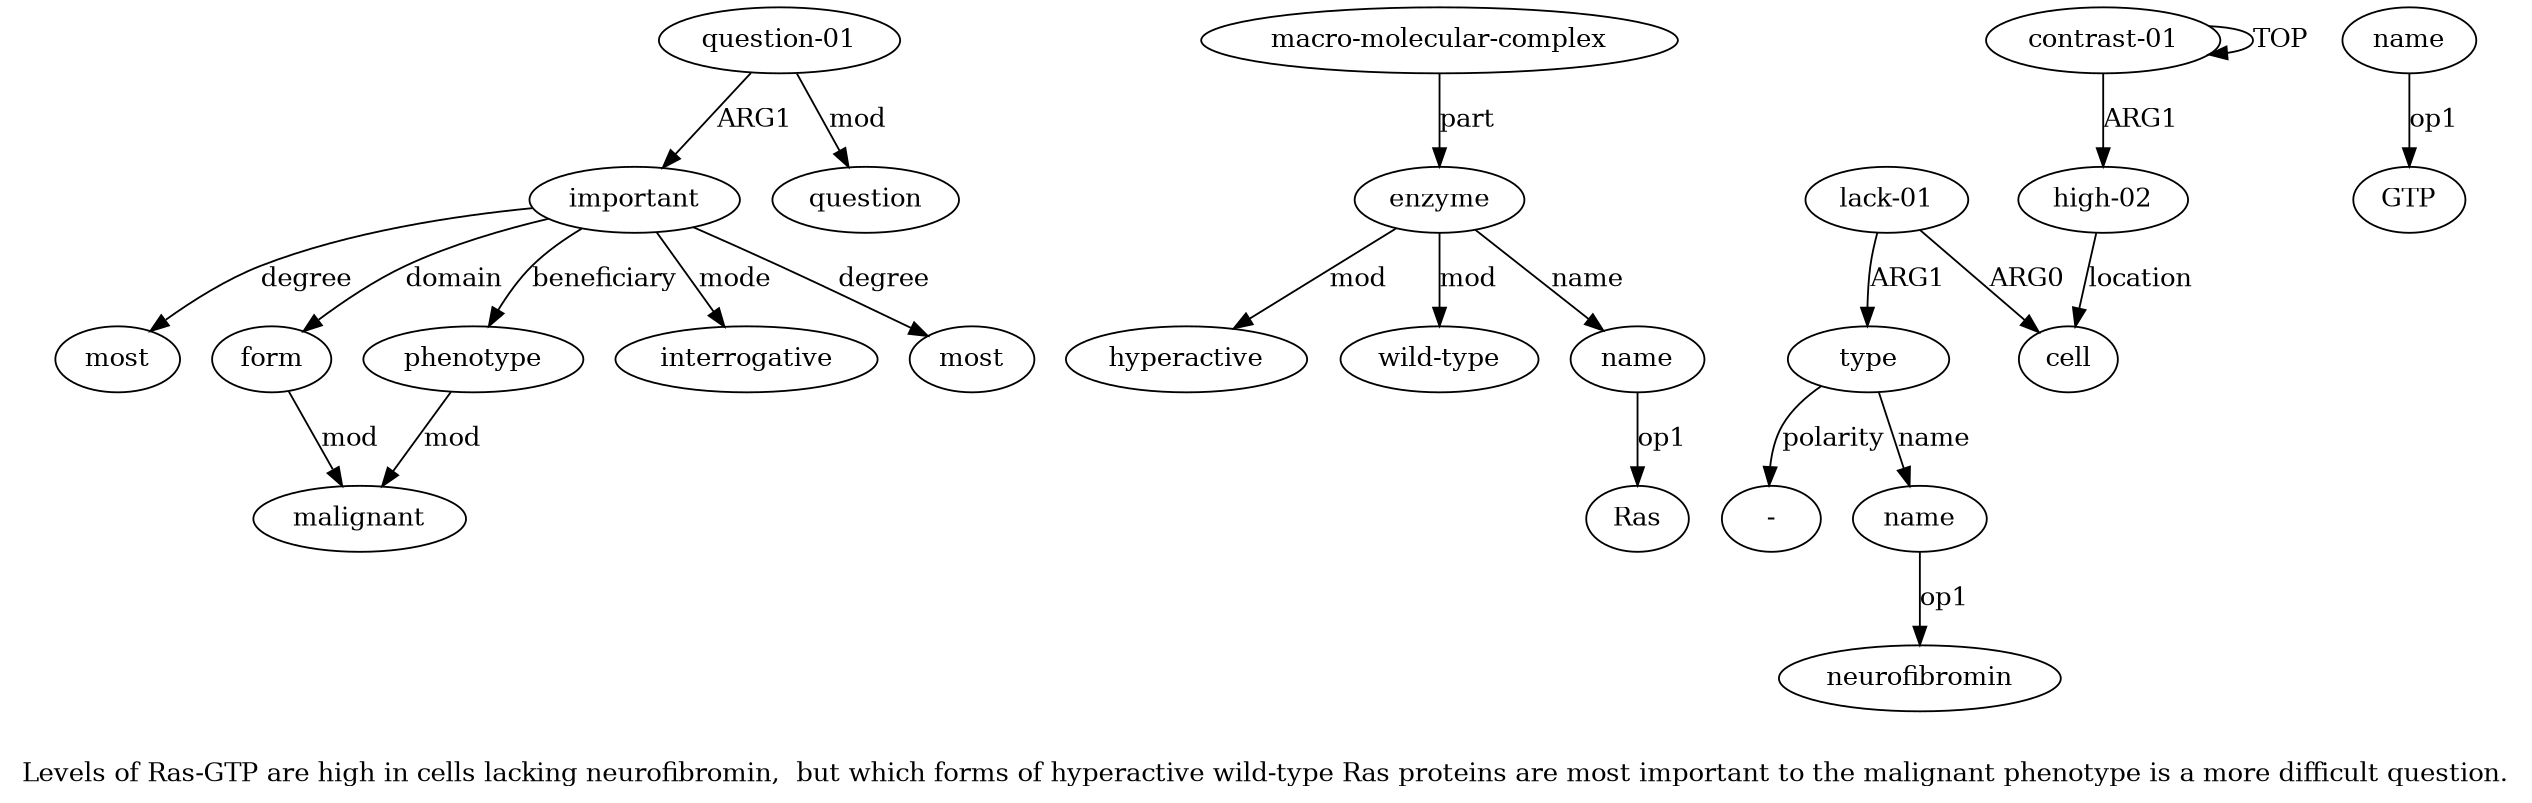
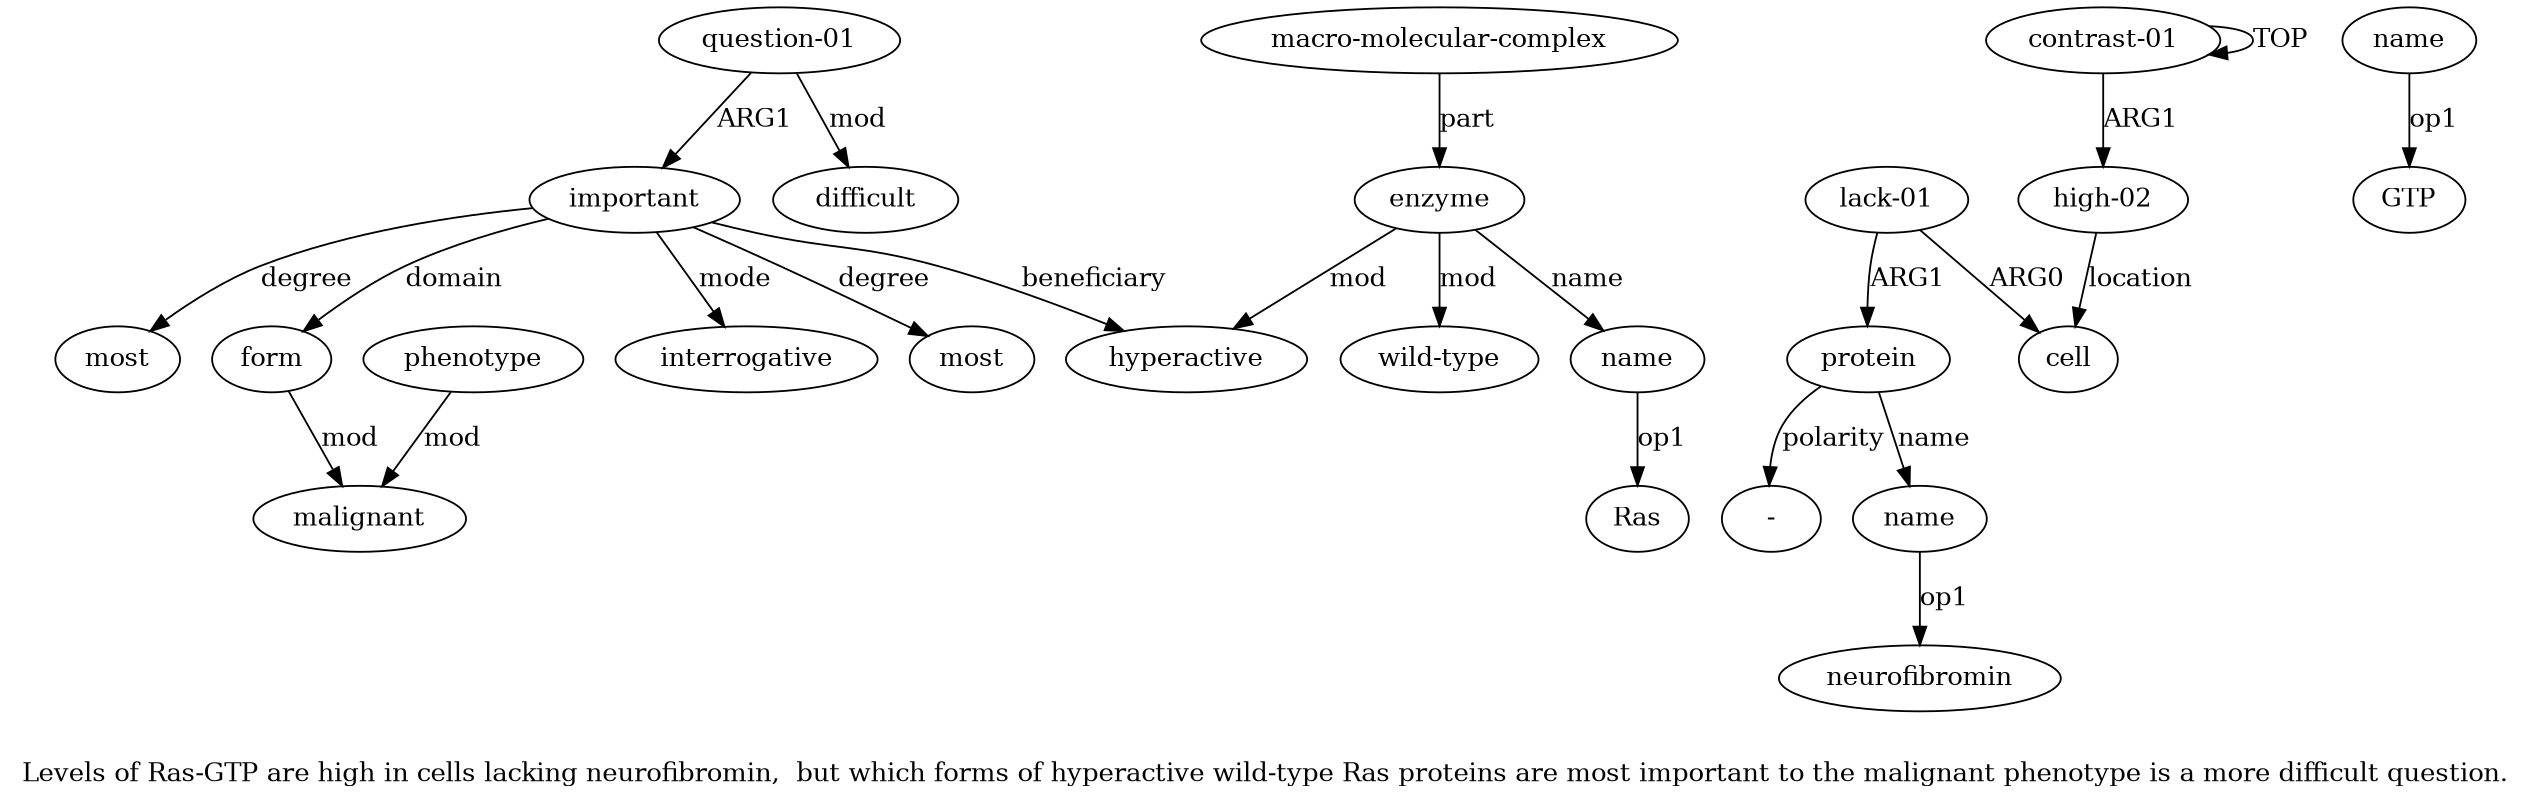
(866, 200) -> (866, 200)
(534, 264) -> (913, 260)
(1869, 359) -> (1869, 359)
